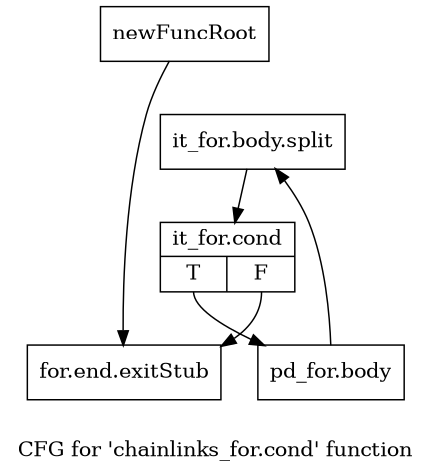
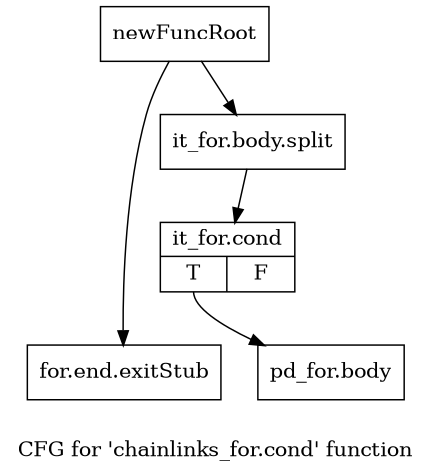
(320, 259) -> (215, 82)
(254, 319) -> none
